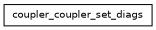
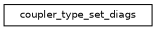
(78, 15) -> (78, 15)
